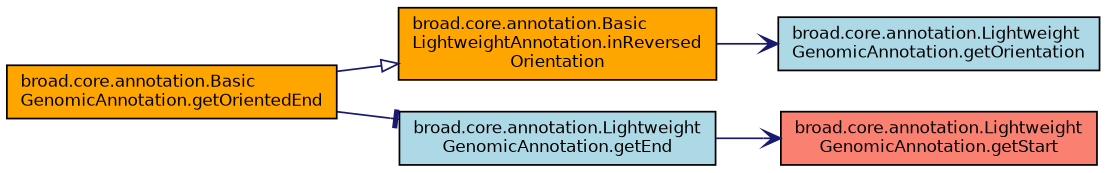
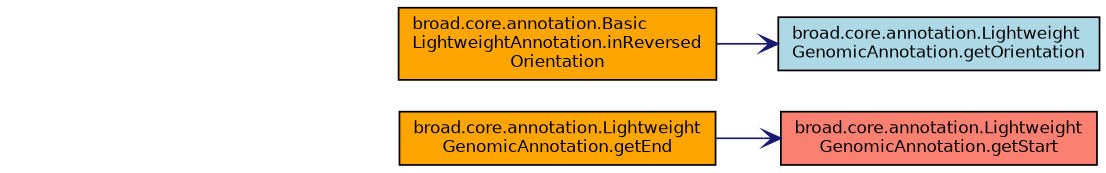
(172, 92) -> none
(558, 138) -> (558, 138)
